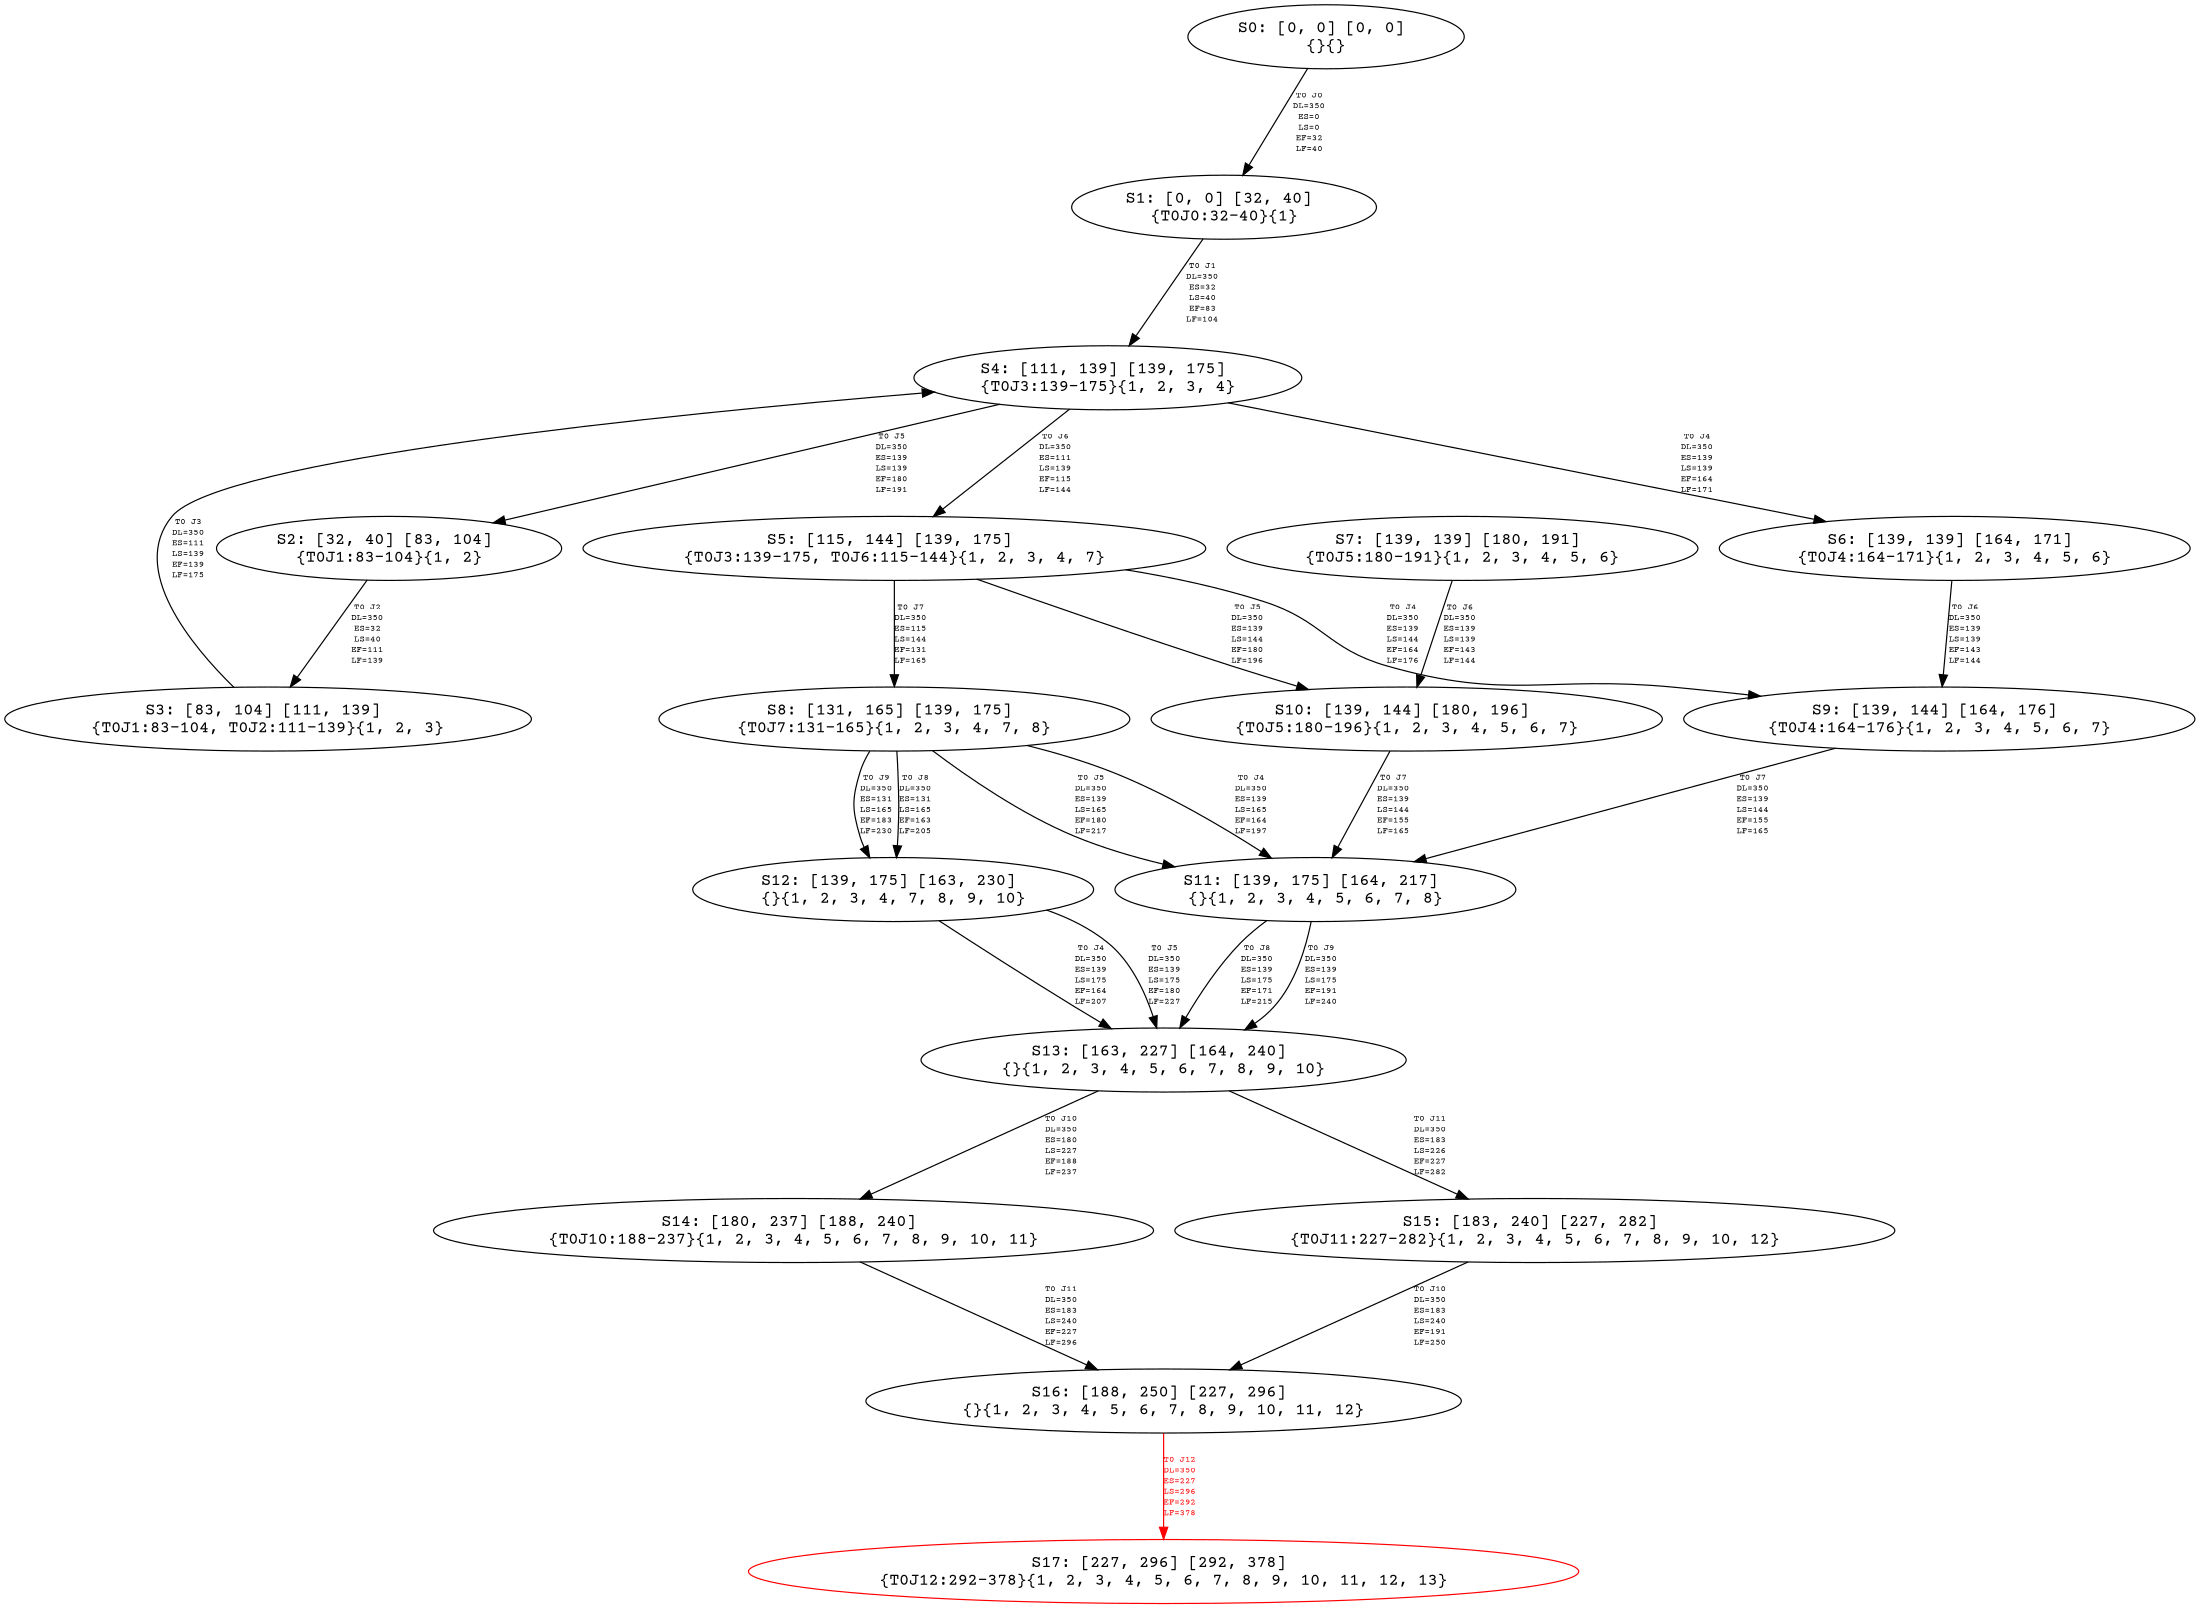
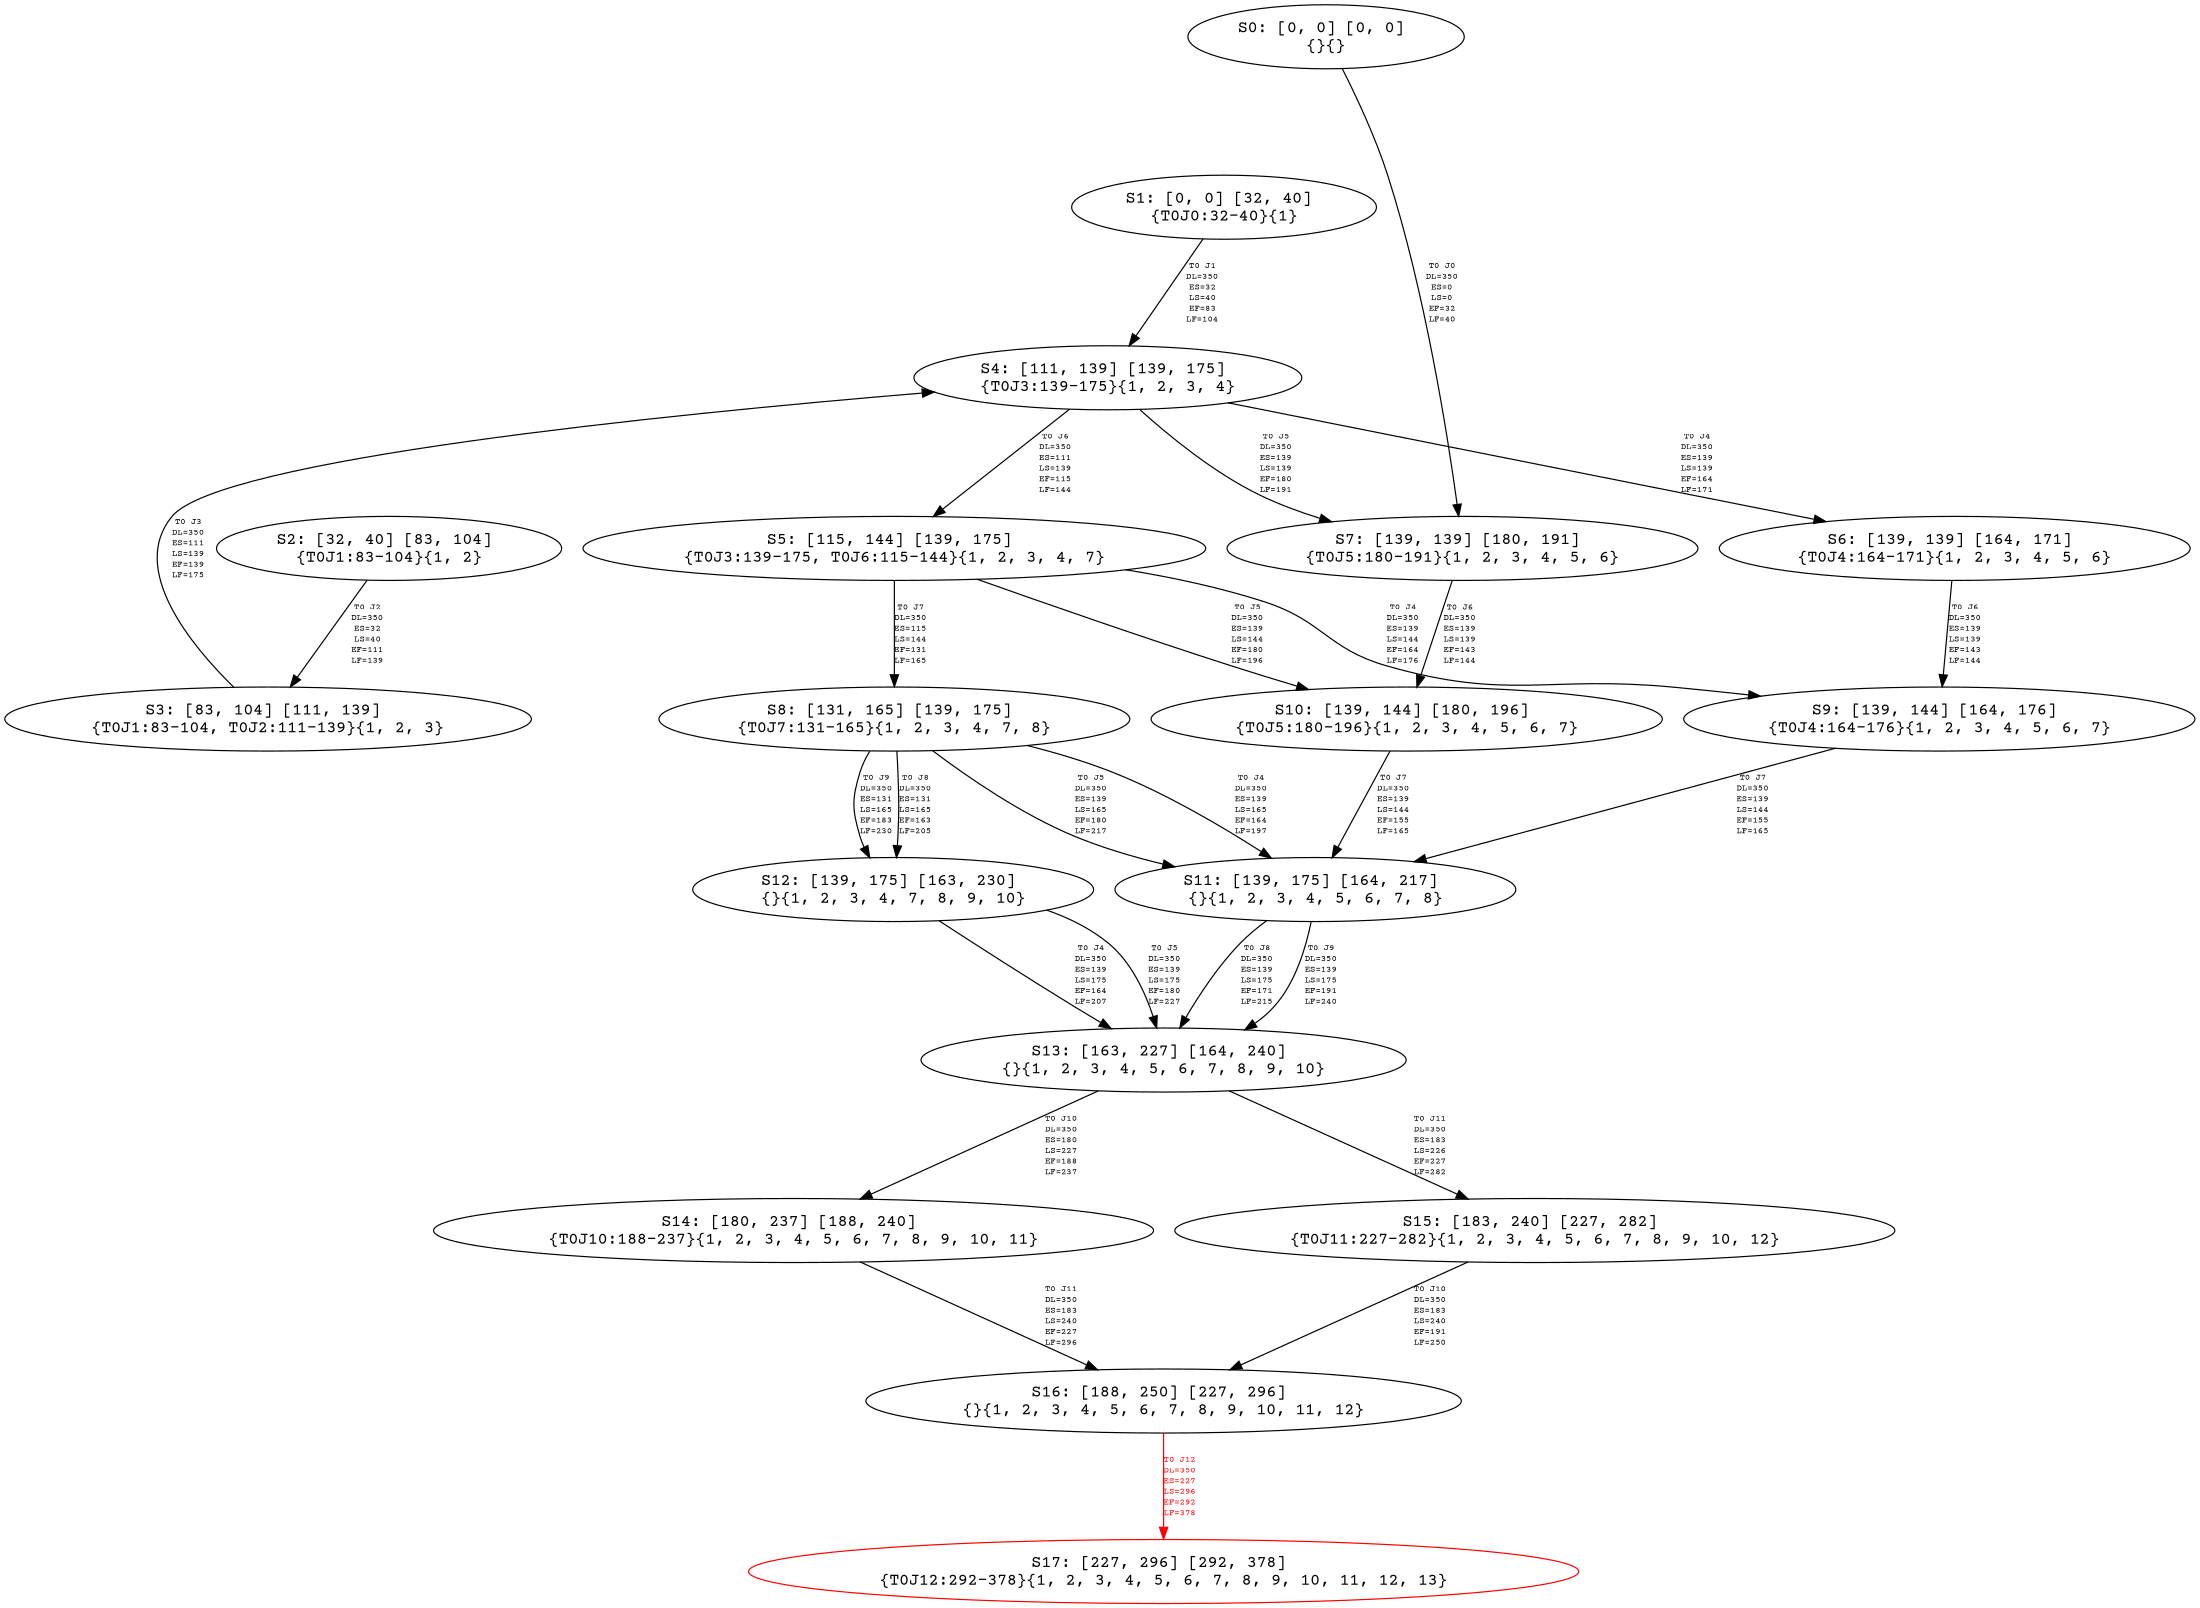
(1278, 117) -> (1417, 282)
(752, 462) -> (1224, 475)
